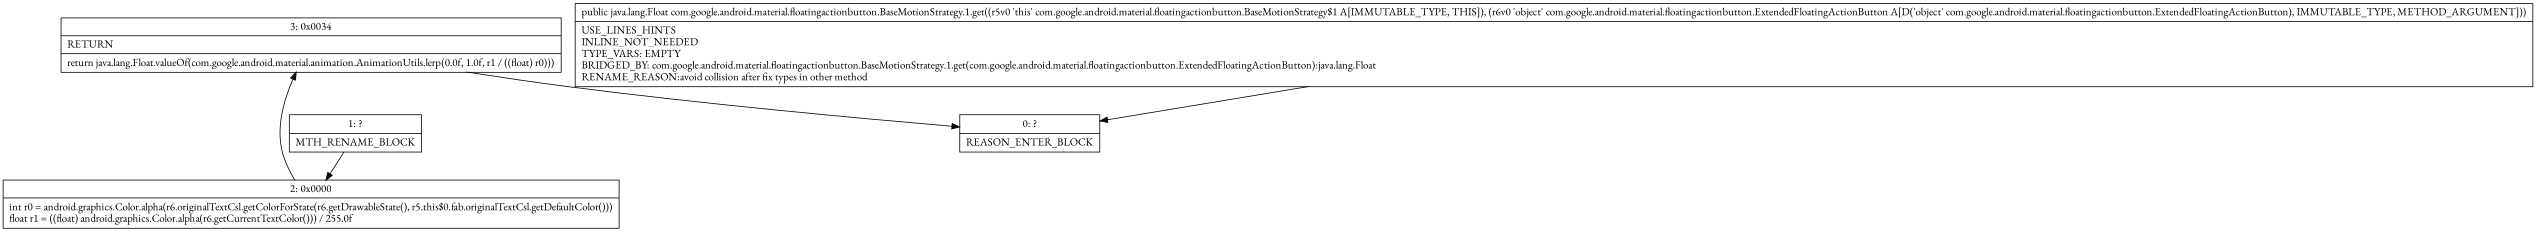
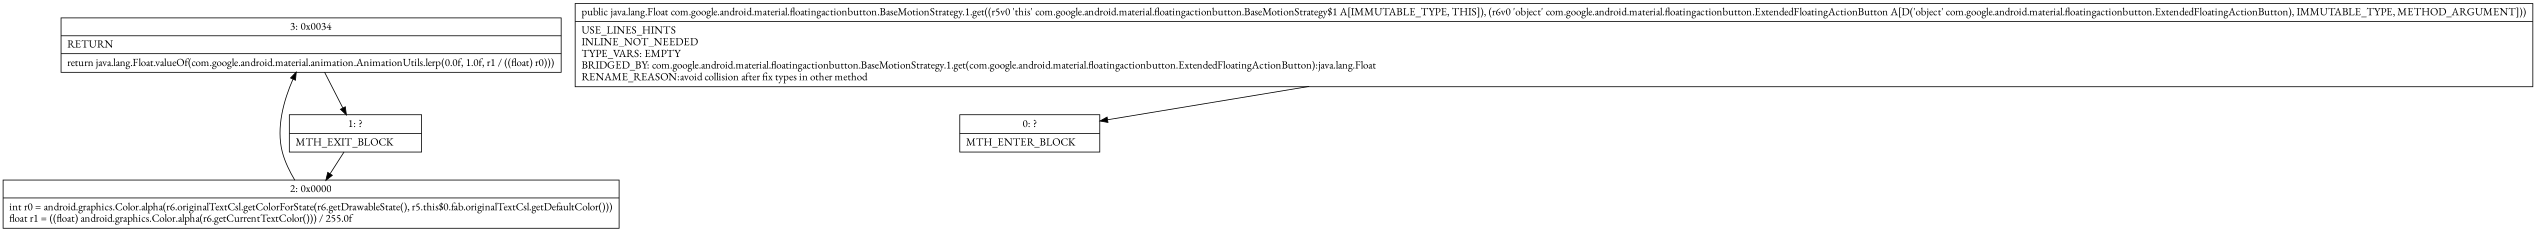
(709, 103) -> (334, 90)
(355, 142) -> (345, 142)
(1030, 142) -> (1021, 142)
